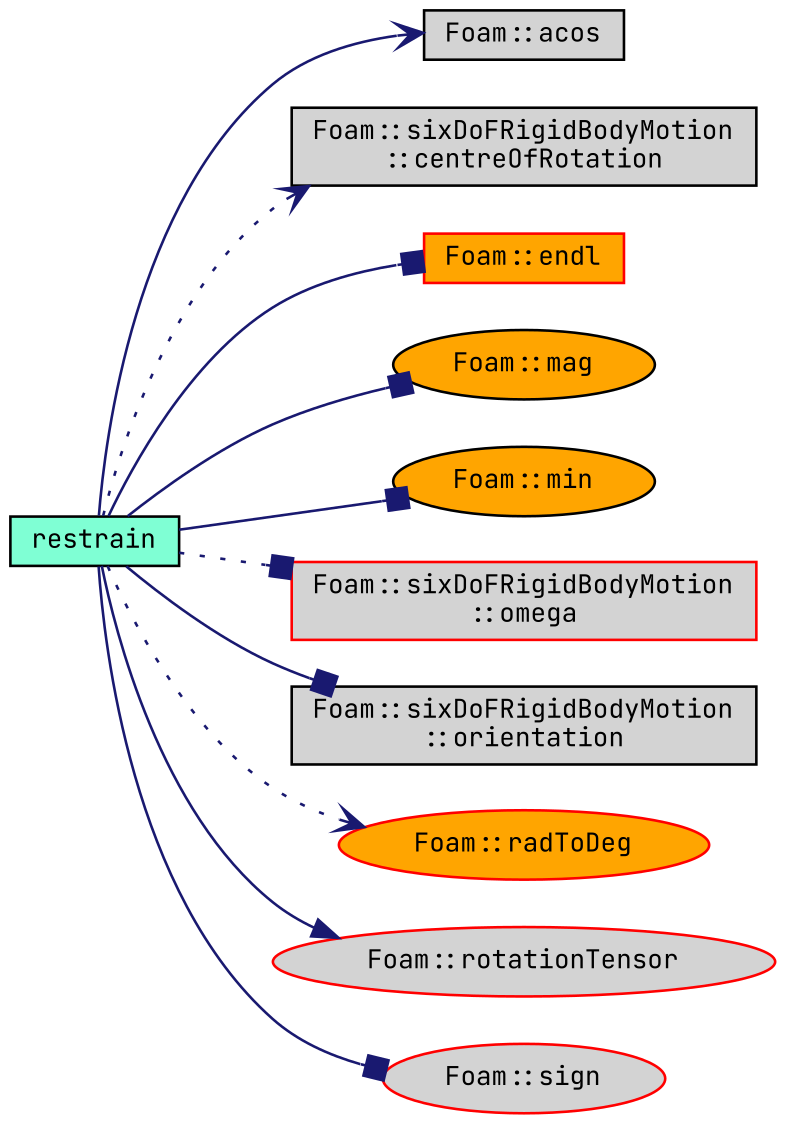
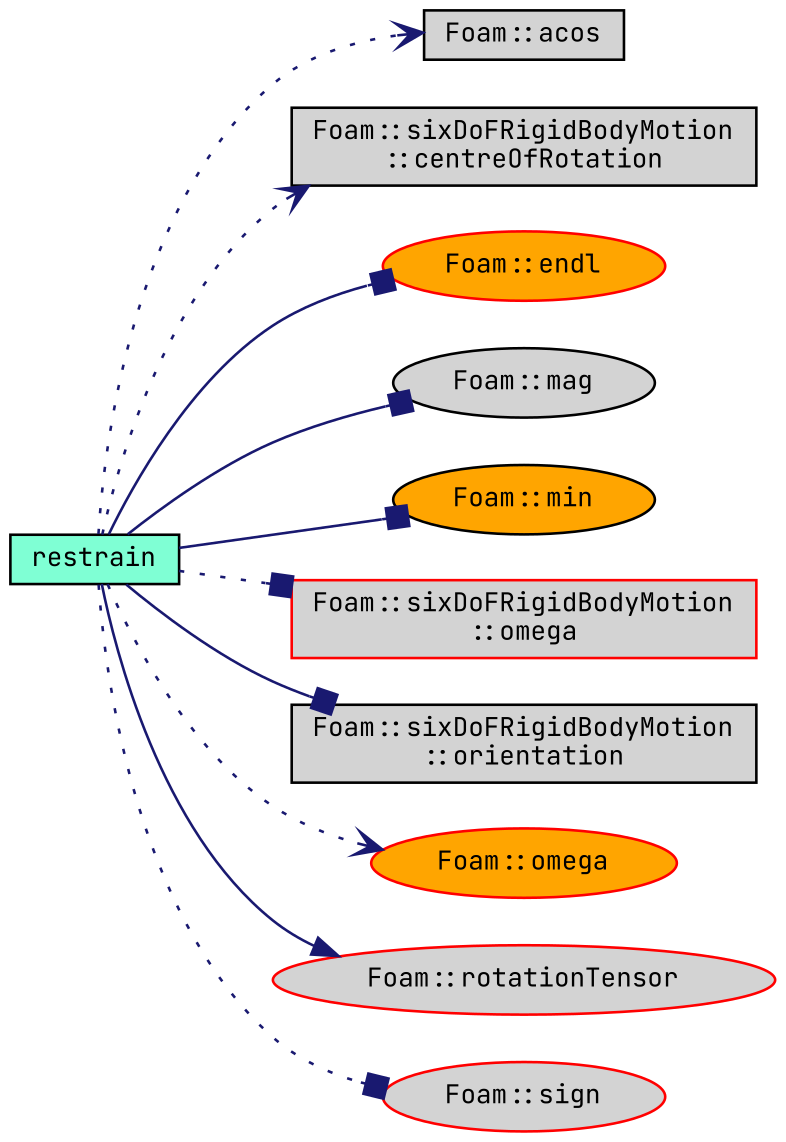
(173, 221) -> (170, 230)
(524, 258) -> (524, 266)
(524, 365) -> (524, 383)
(524, 845) -> (524, 863)
(164, 856) -> (164, 874)
